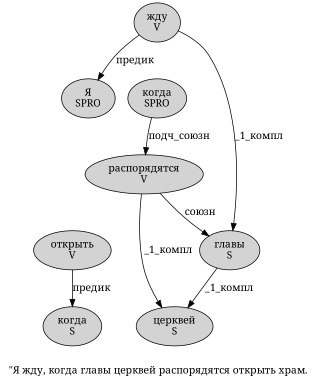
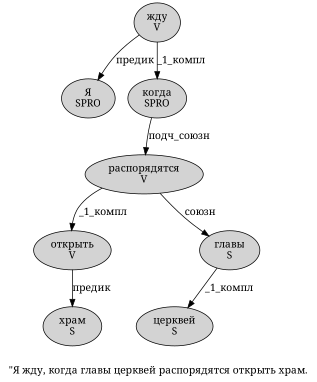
(232, 117) -> (157, 57)
(141, 249) -> (83, 202)
(72, 326) -> (72, 326)
